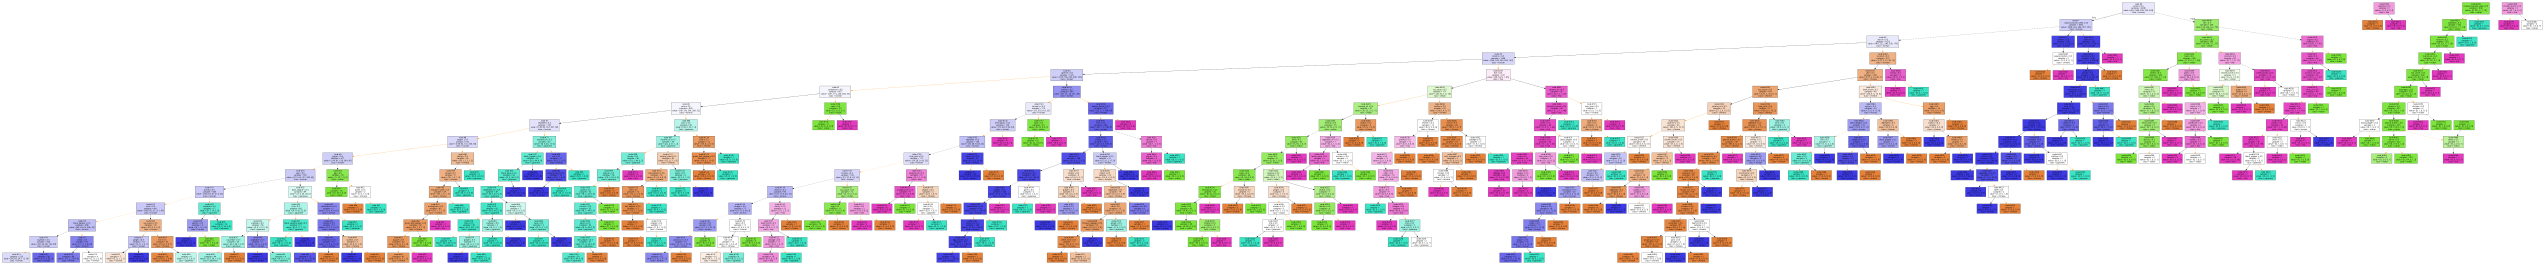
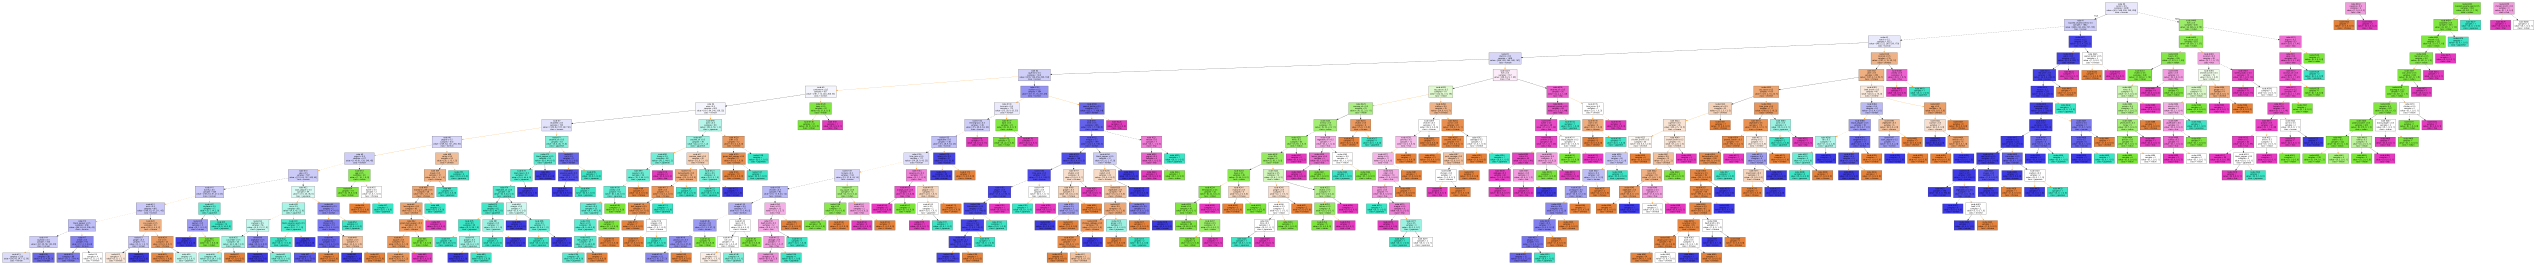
(2082, 33) -> (2075, 50)
(2149, 125) -> (2127, 125)
(2459, 132) -> (2362, 150)
(458, 261) -> (458, 261)
